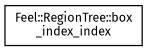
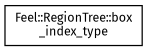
(74, 26) -> (74, 26)
